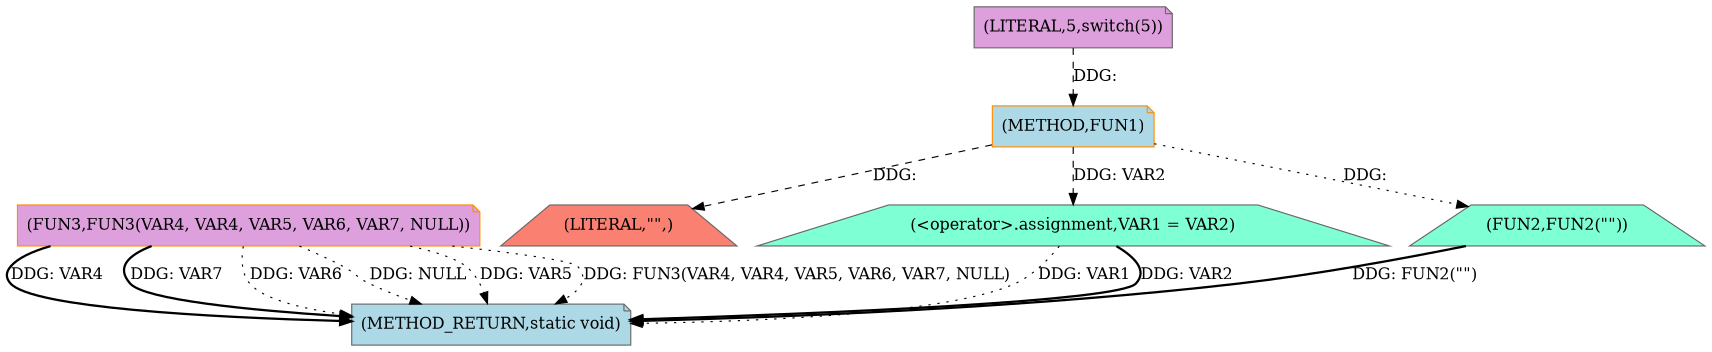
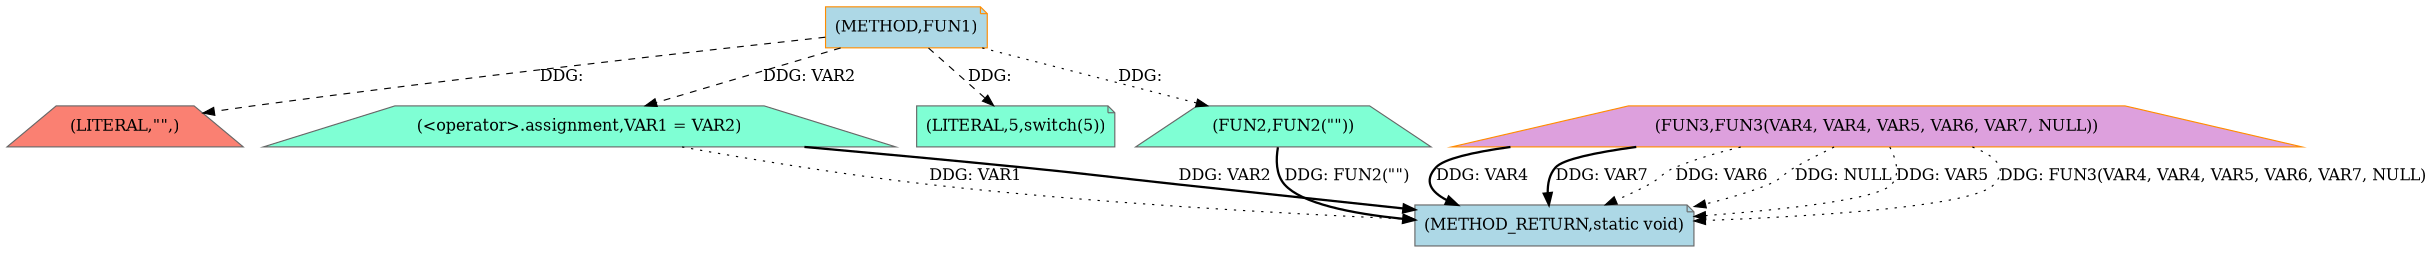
(1073, 27) -> (1016, 126)
(1073, 71) -> (957, 73)
(249, 226) -> (1877, 126)
